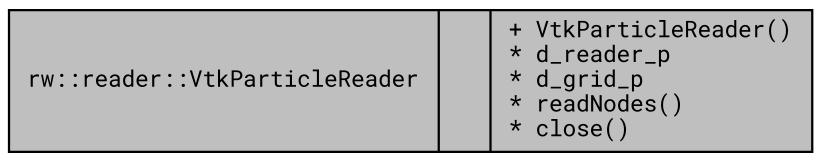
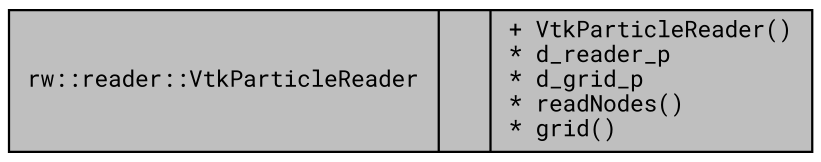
(570, 129) -> (564, 129)
